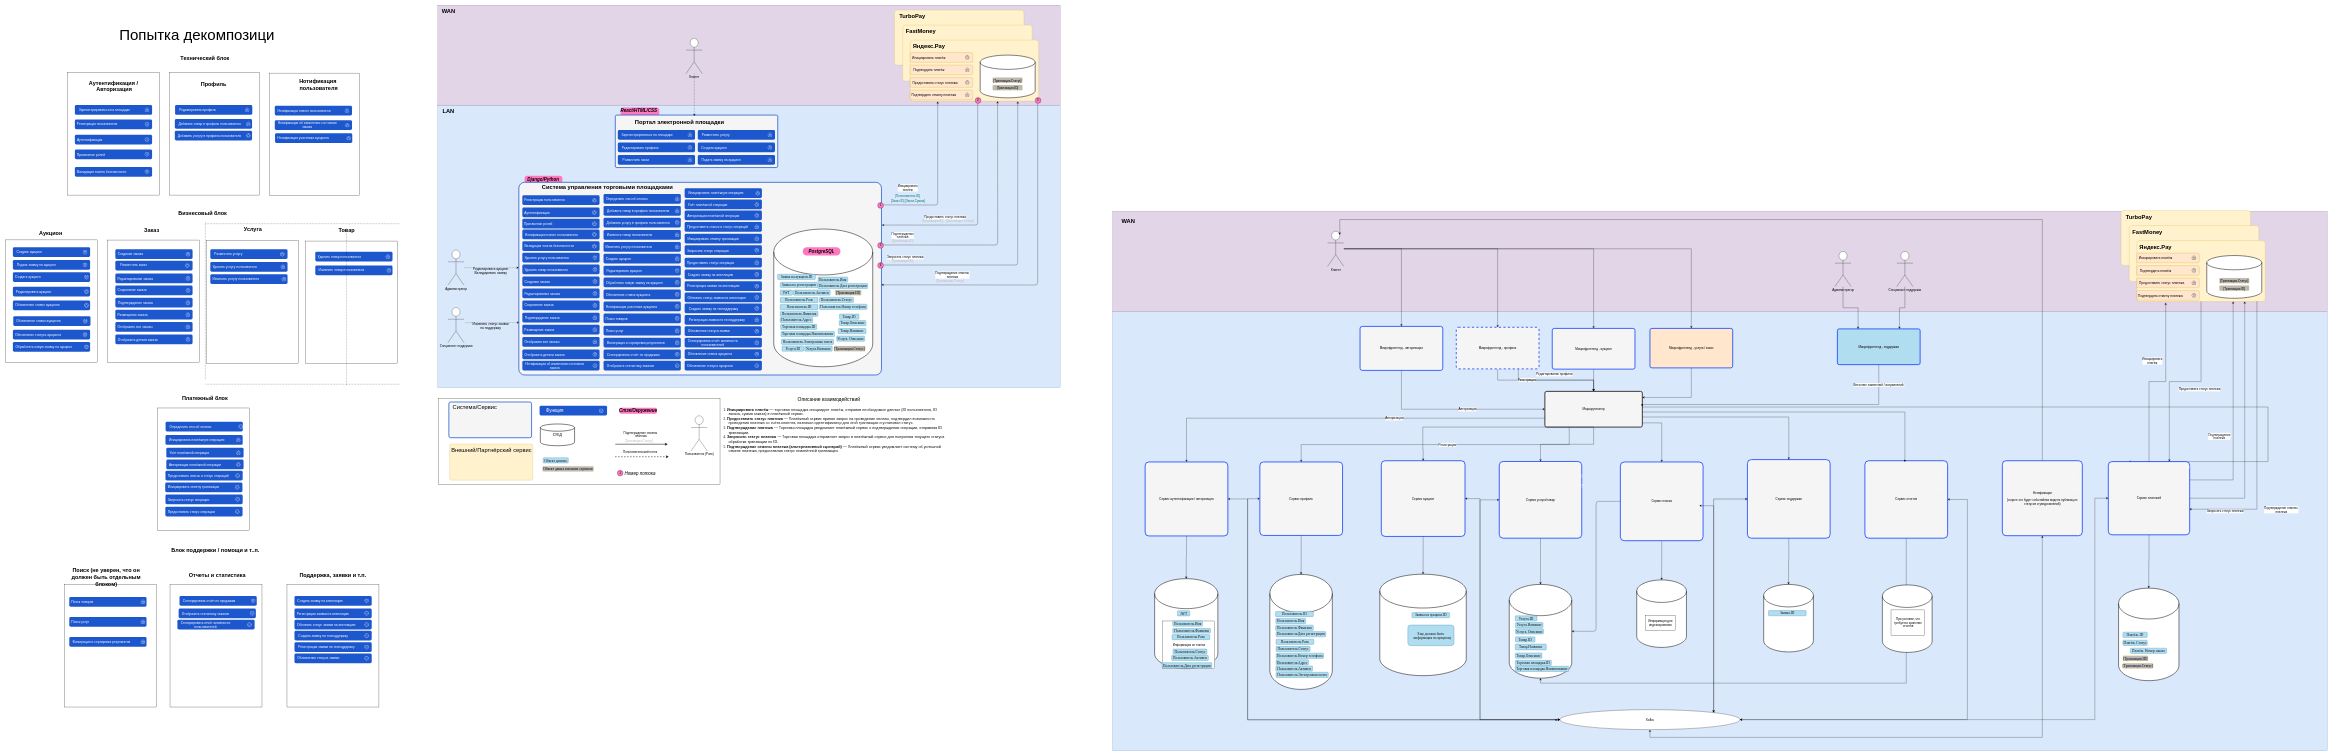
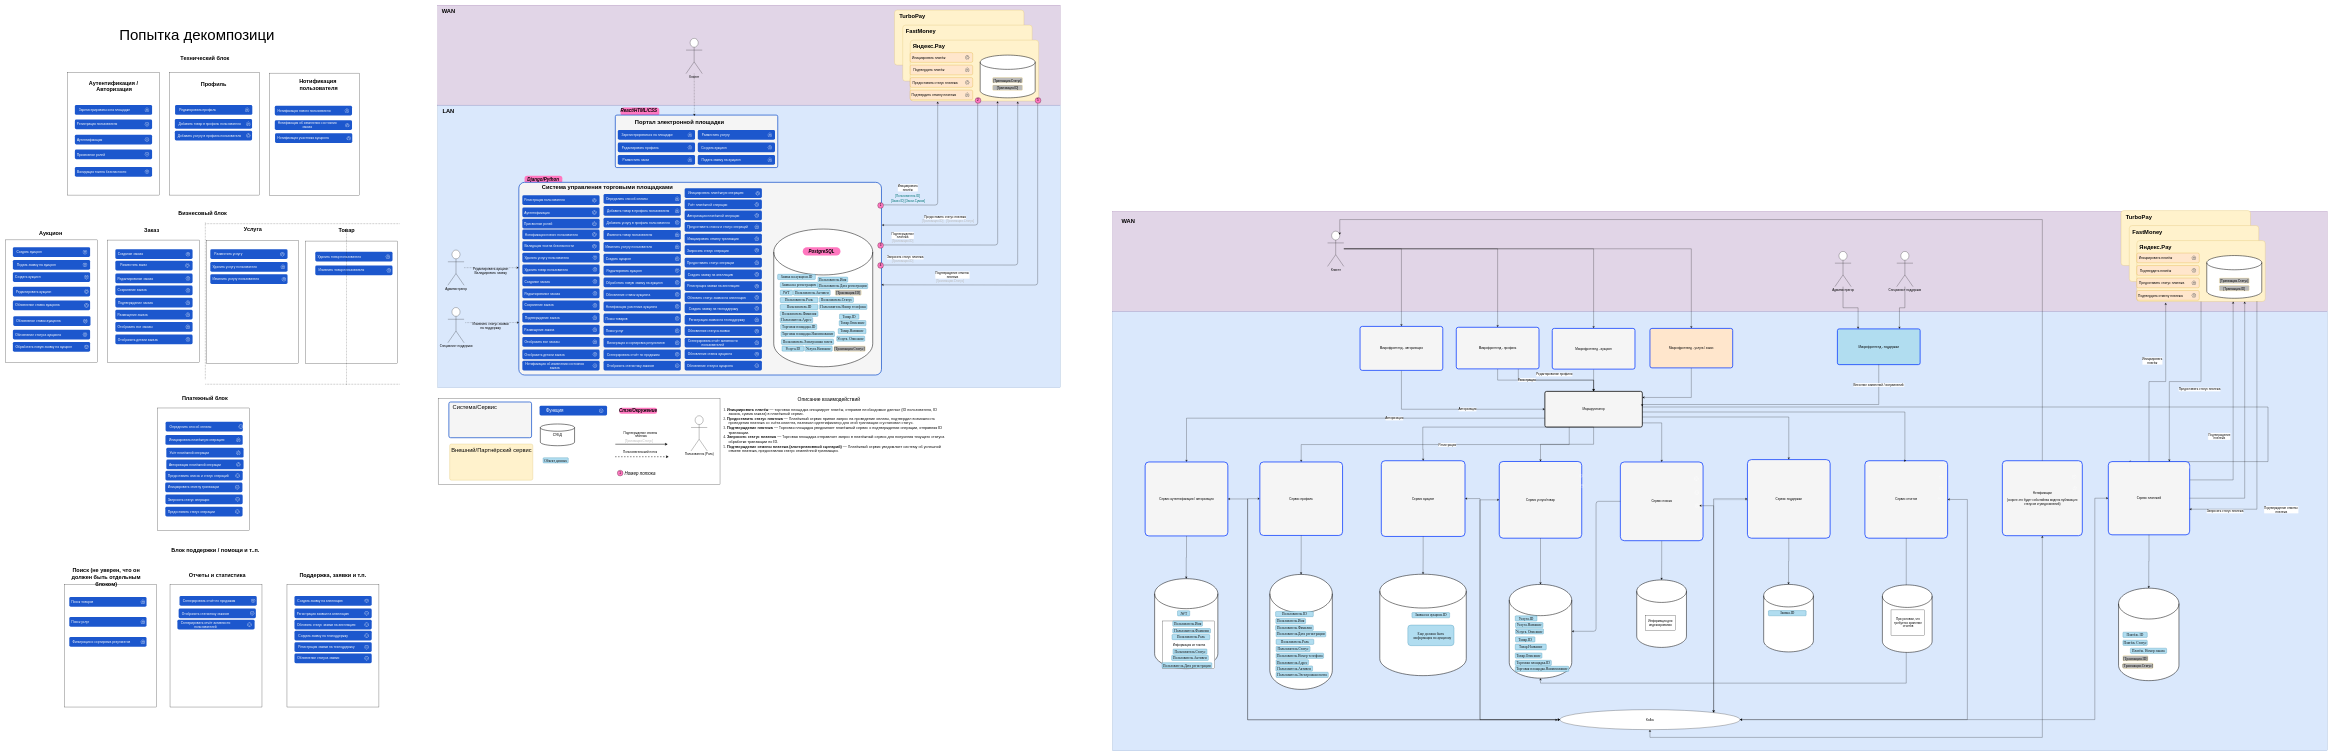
(1498, 348) -> (1498, 348)
(568, 469) -> none
